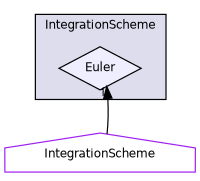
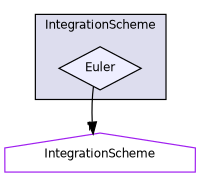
(108, 116) -> (92, 107)
